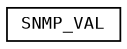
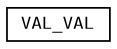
(64, 24) -> (58, 24)
